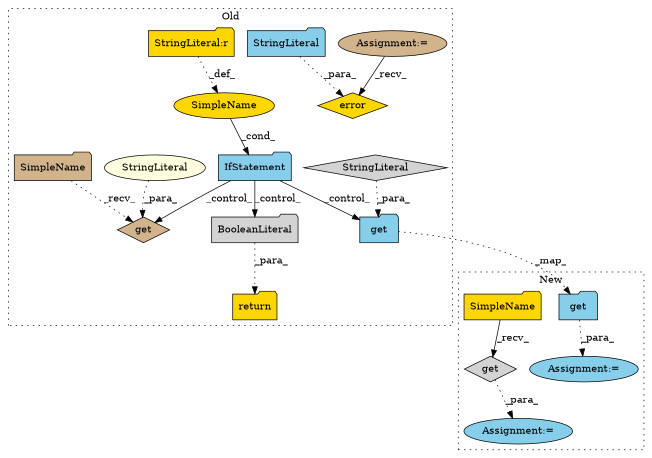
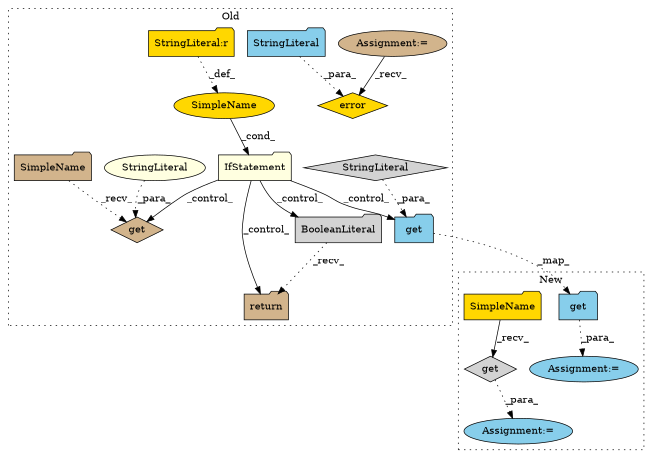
(255, 168) -> (255, 168)
none -> (242, 235)
(271, 261) -> (329, 261)
(255, 307) -> (266, 307)
